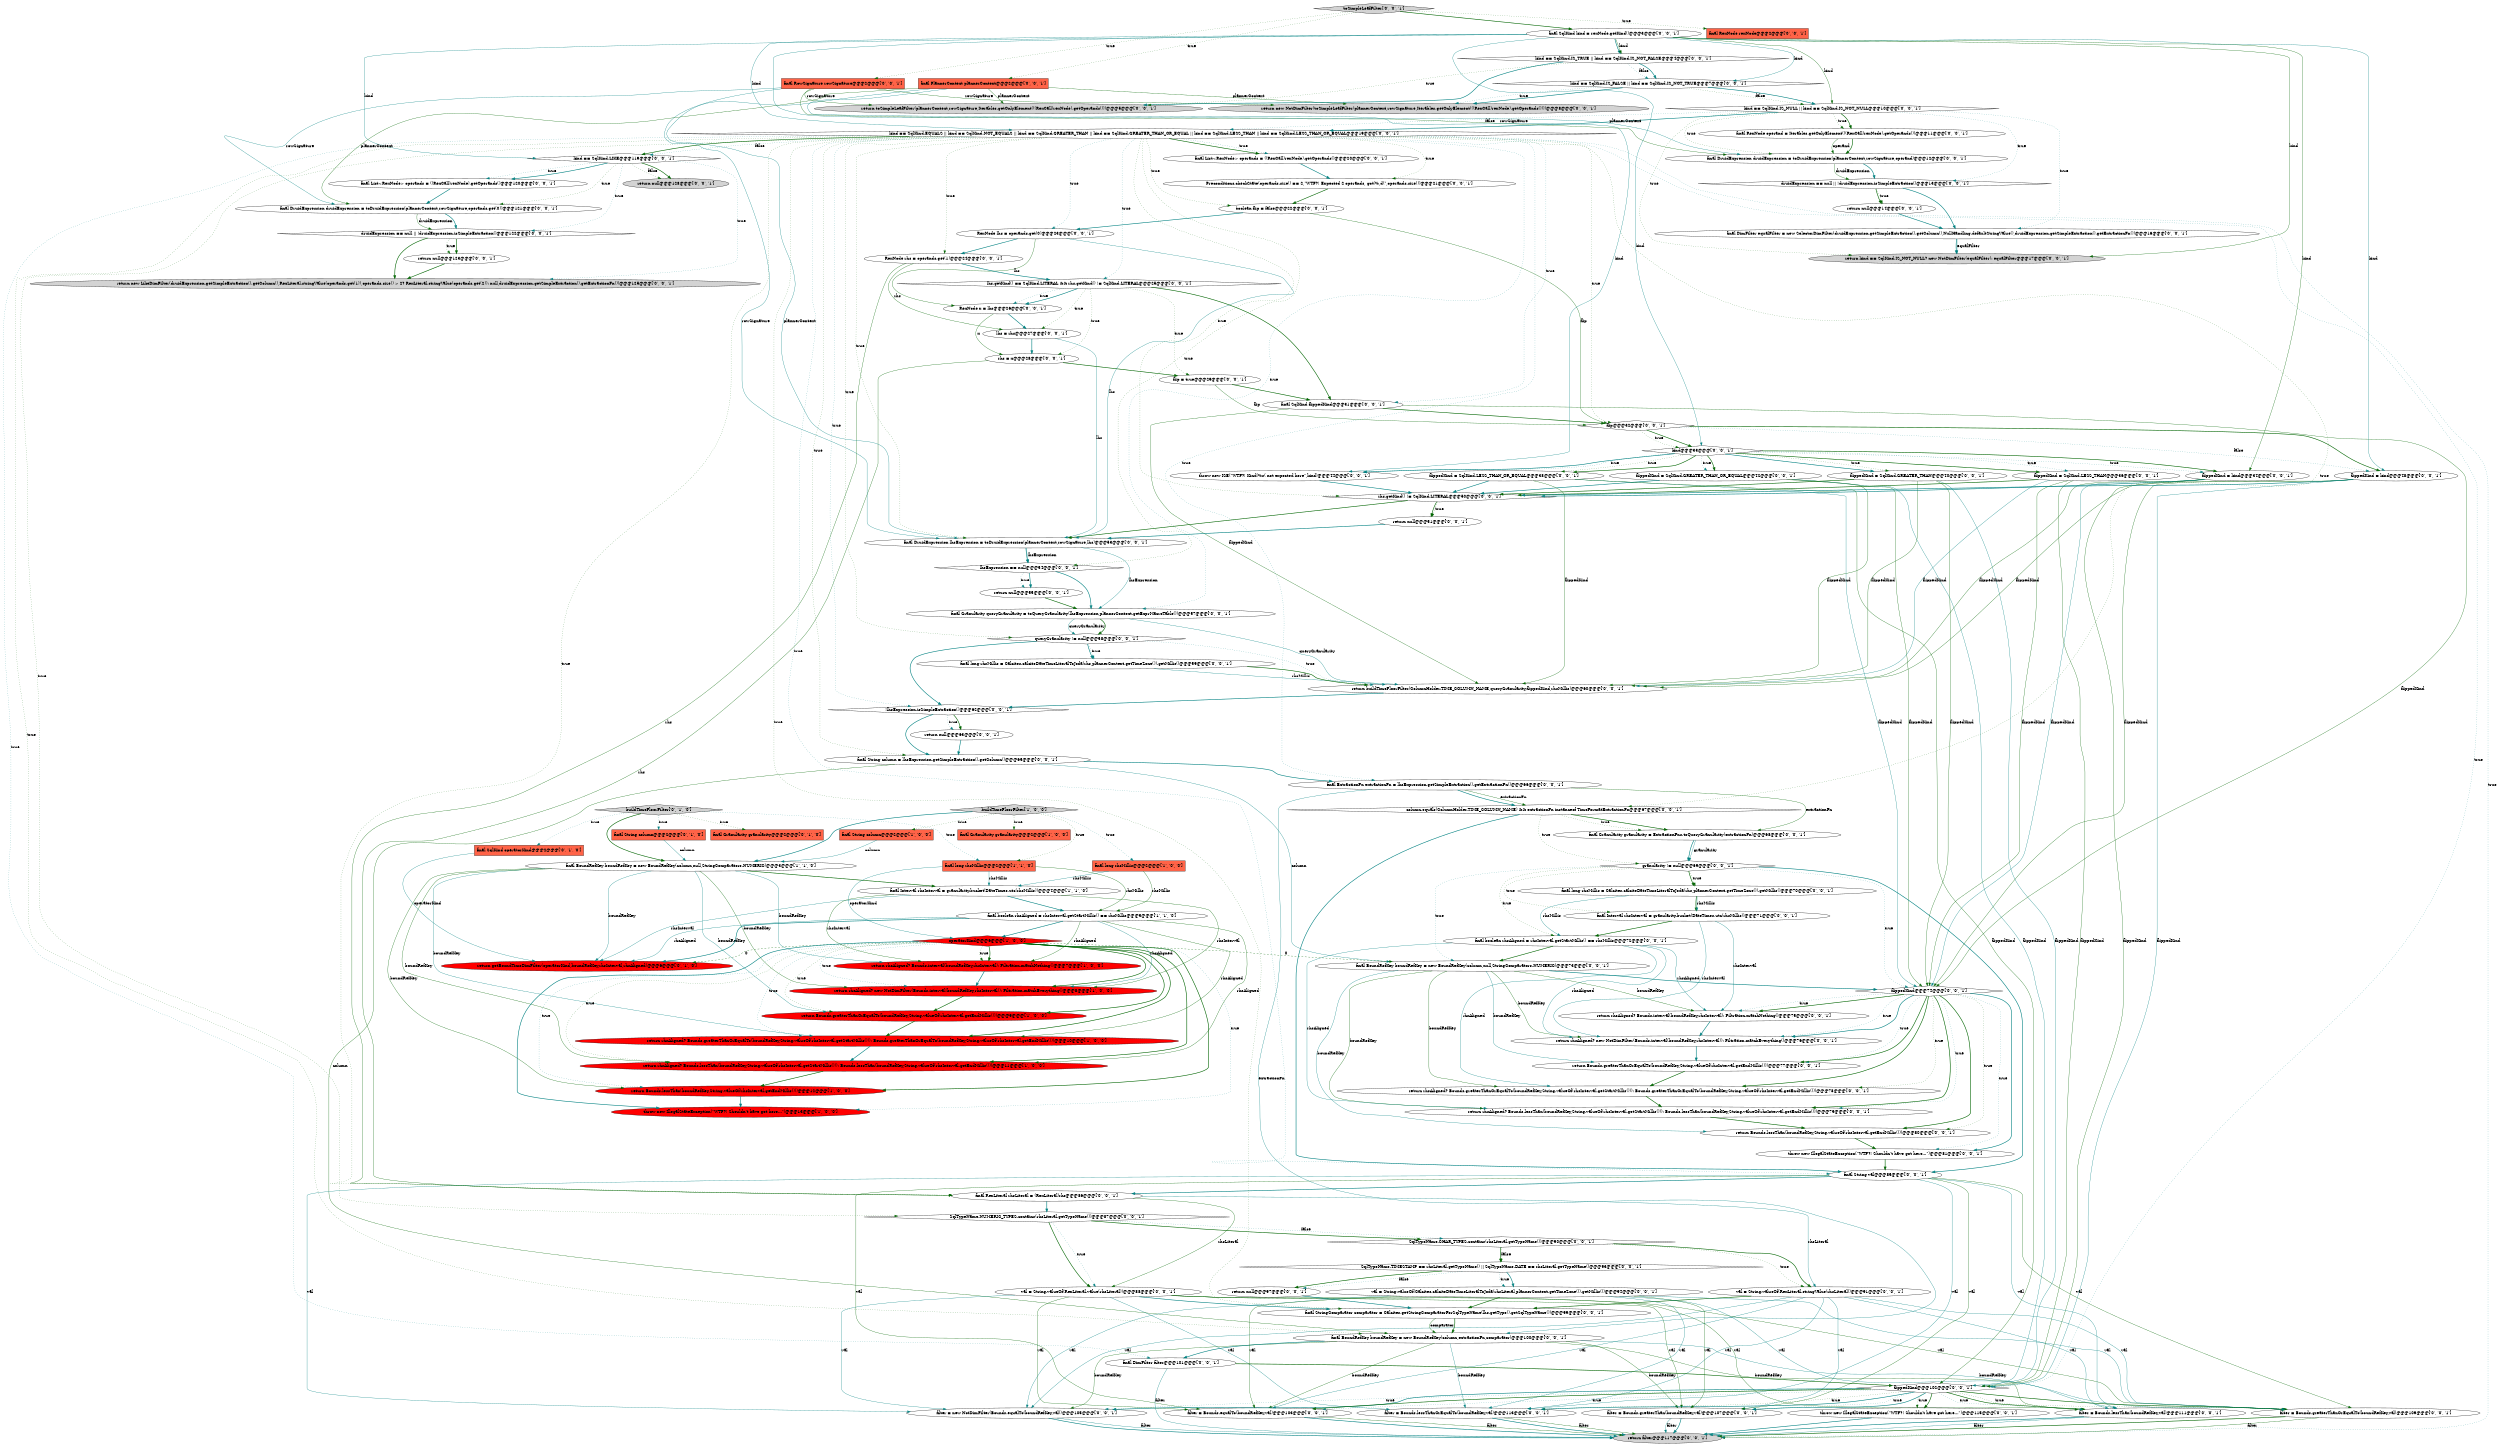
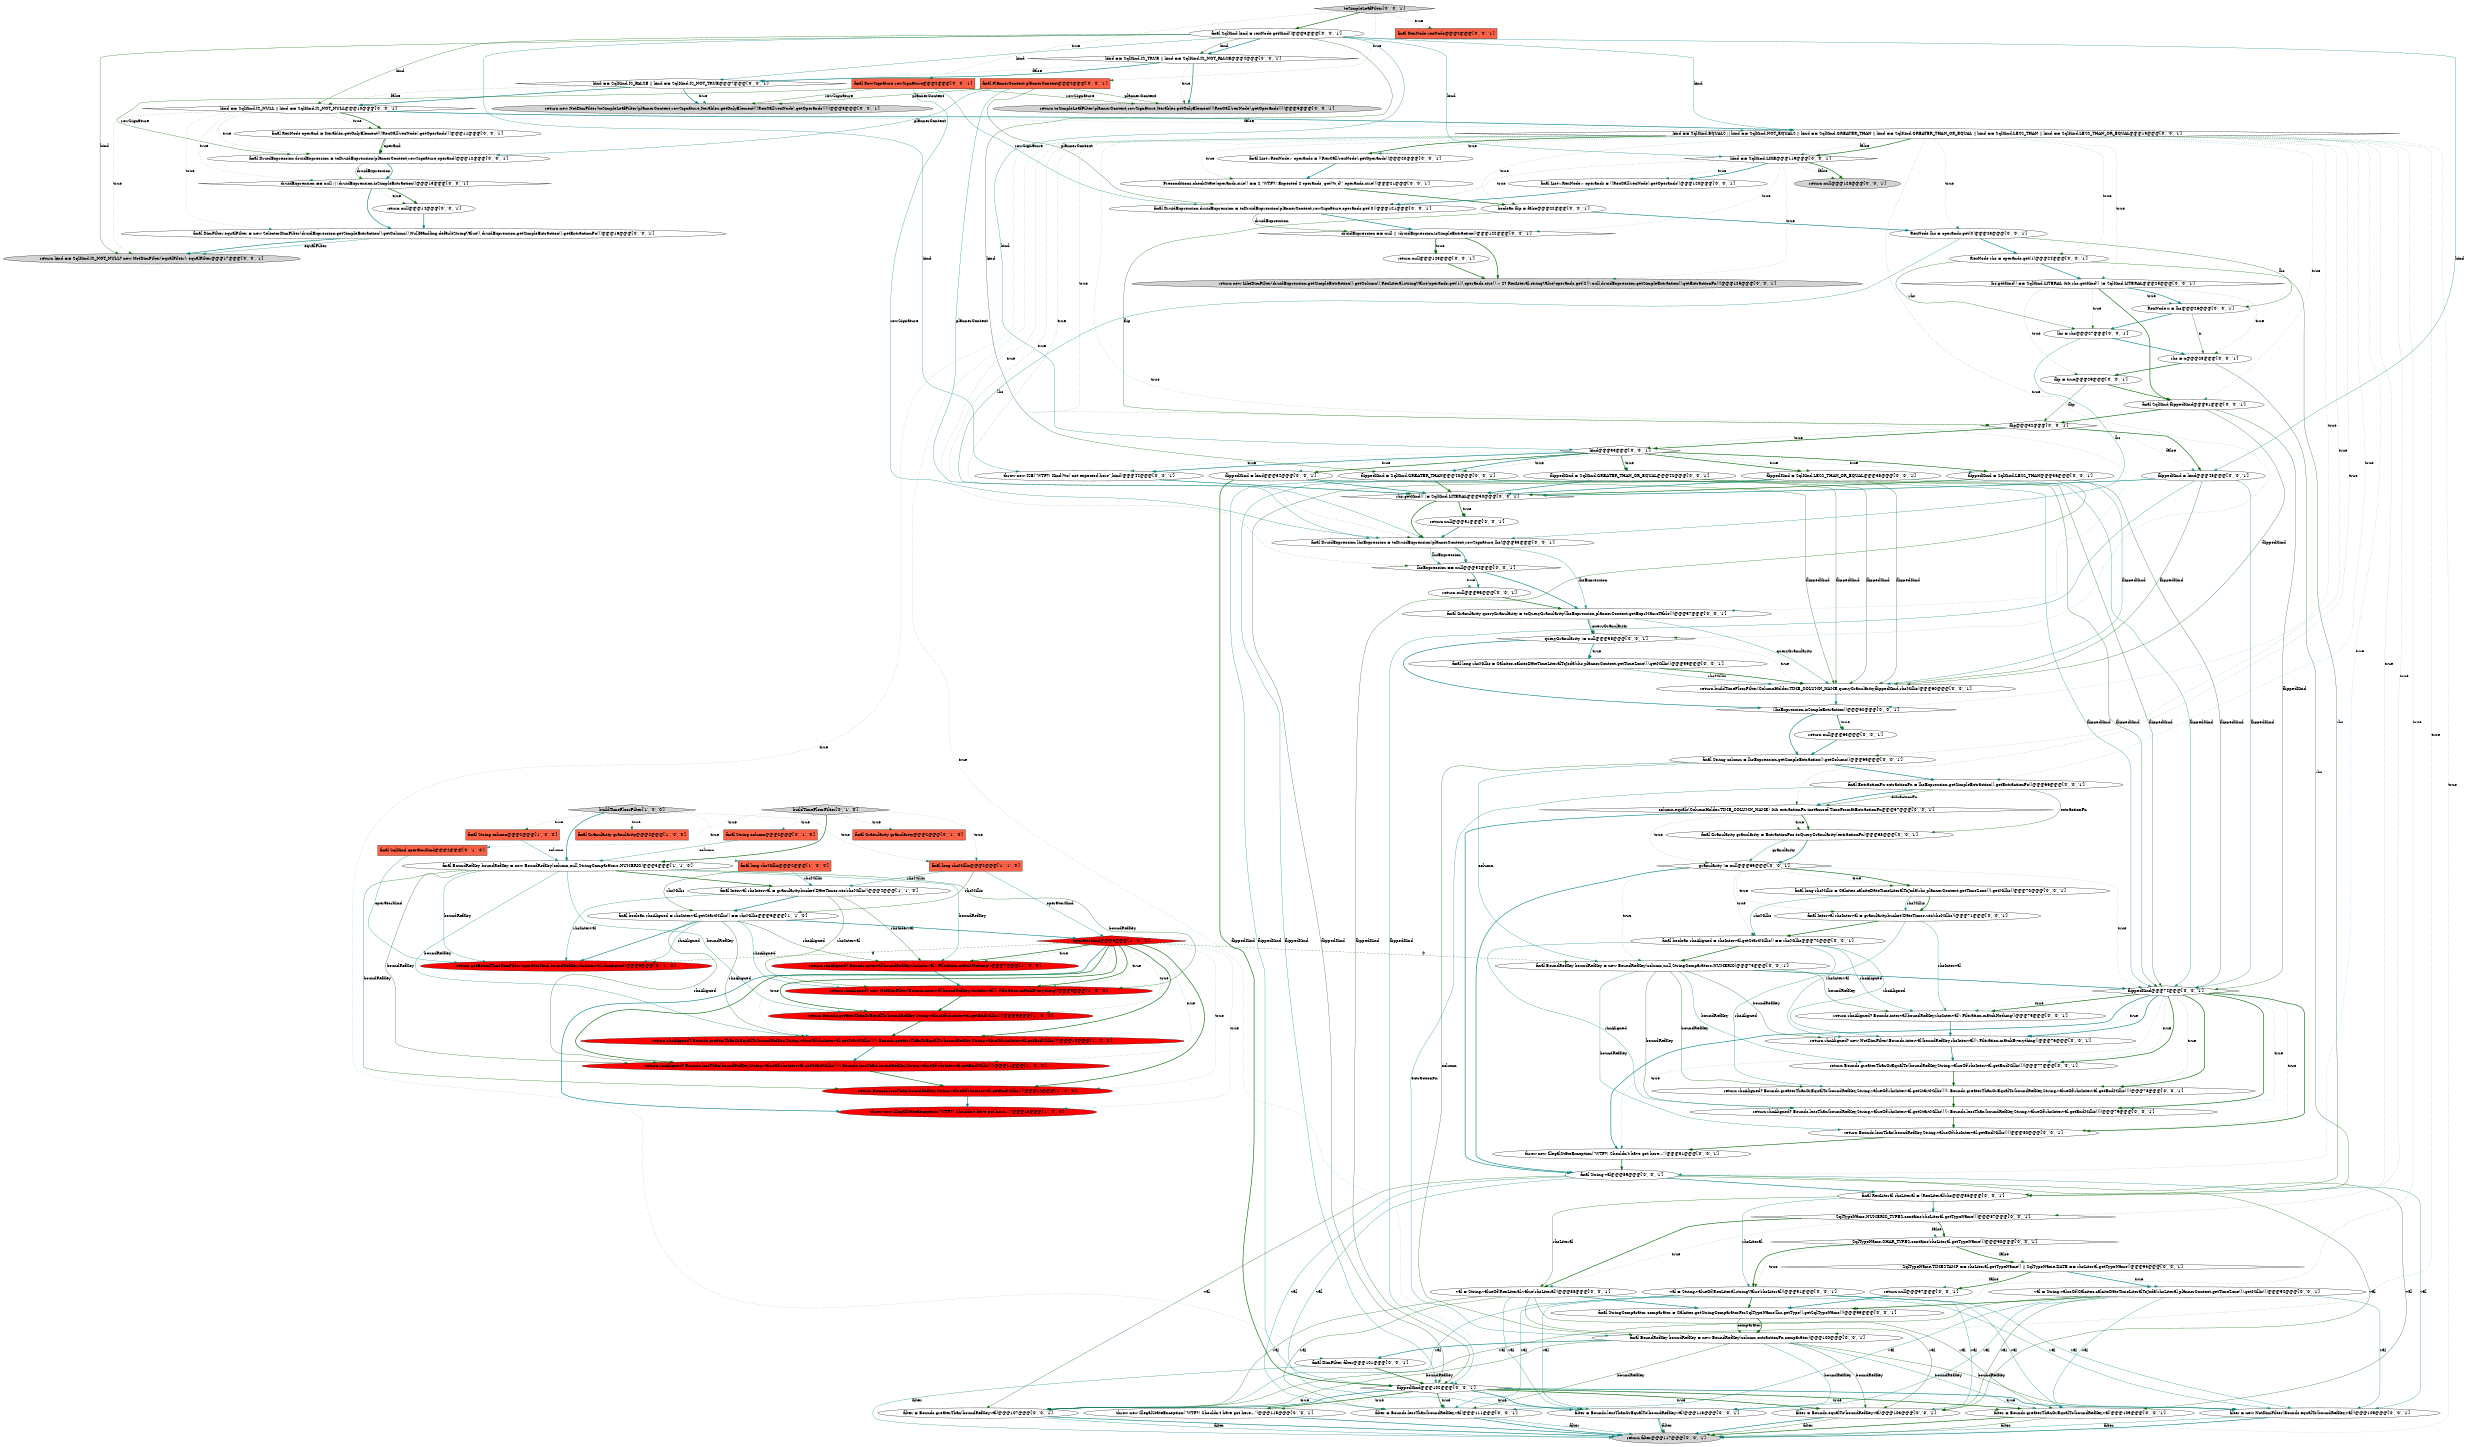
(2145, 44) -> (986, 195)
(2123, 676) -> (2251, 750)
(2122, 915) -> (1253, 975)
